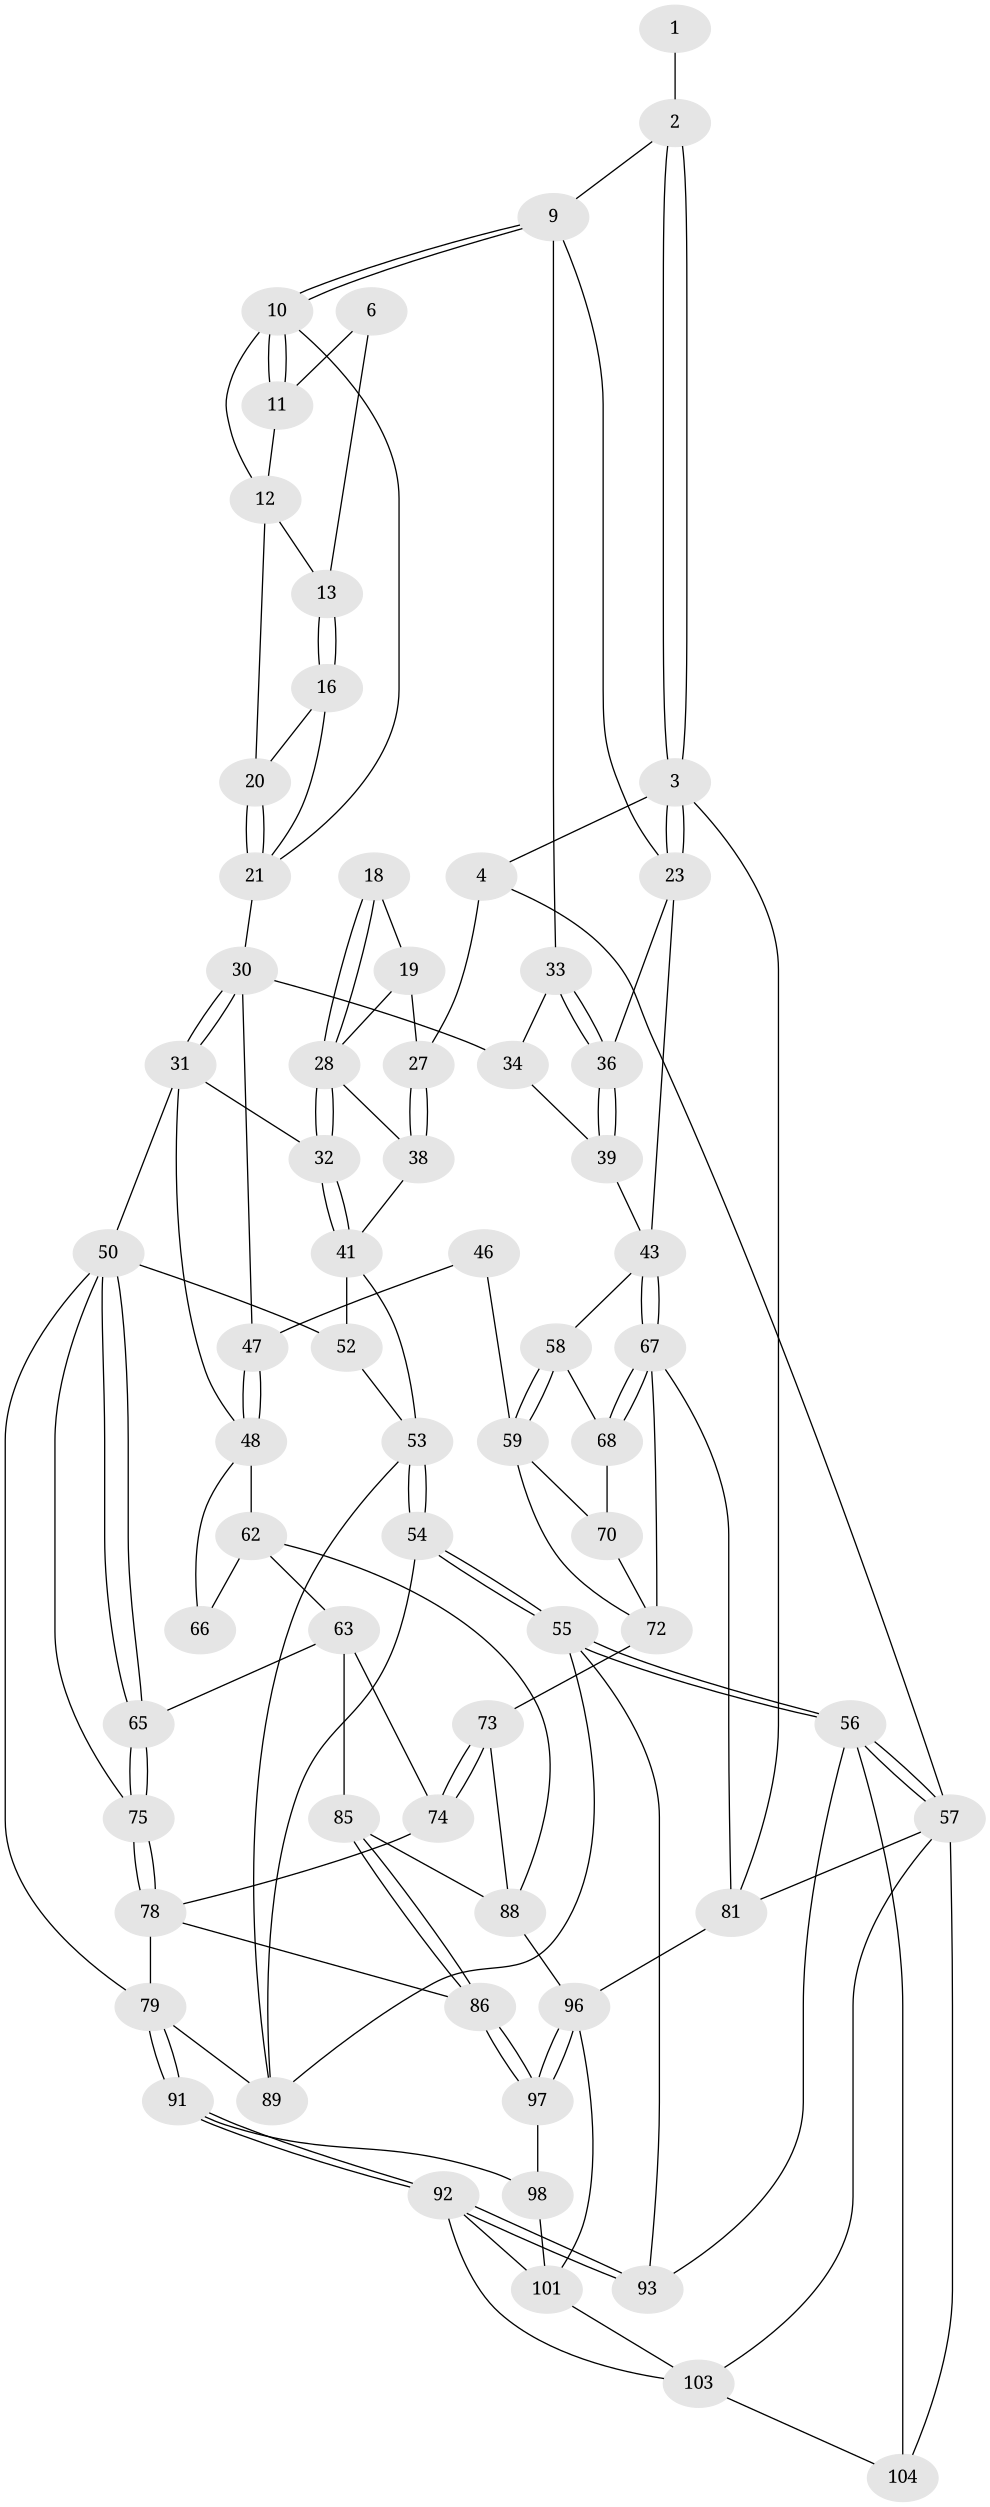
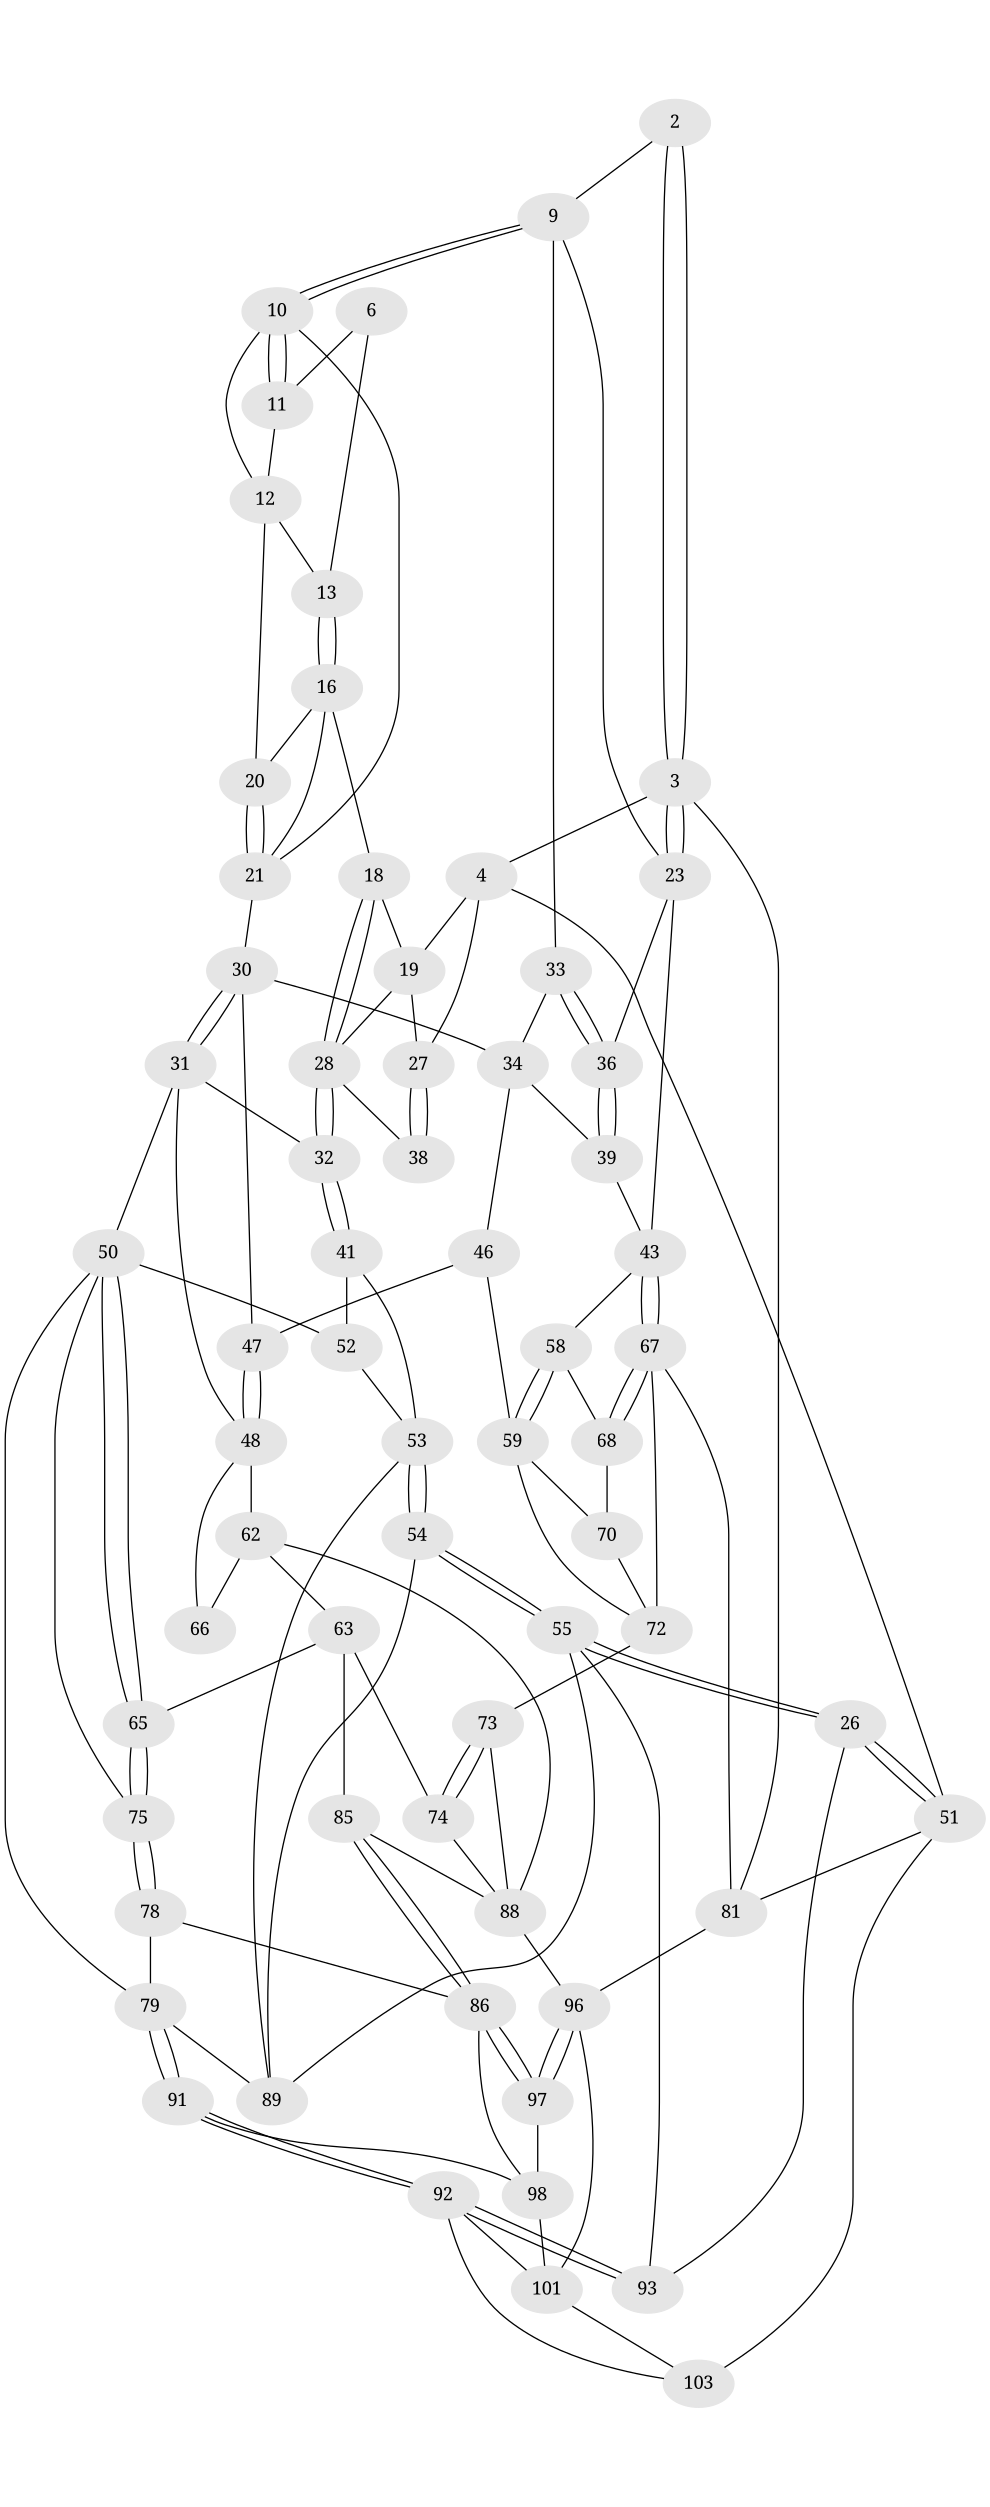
(675, 29) -> none
none -> (351, 782)
none -> (445, 924)
none -> (498, 1159)
(383, 1206) -> none
(850, 1724) -> (850, 1724)
(950, 1819) -> (950, 1819)
(298, 1873) -> (474, 1866)
none -> (486, 2107)
(903, 2478) -> none
